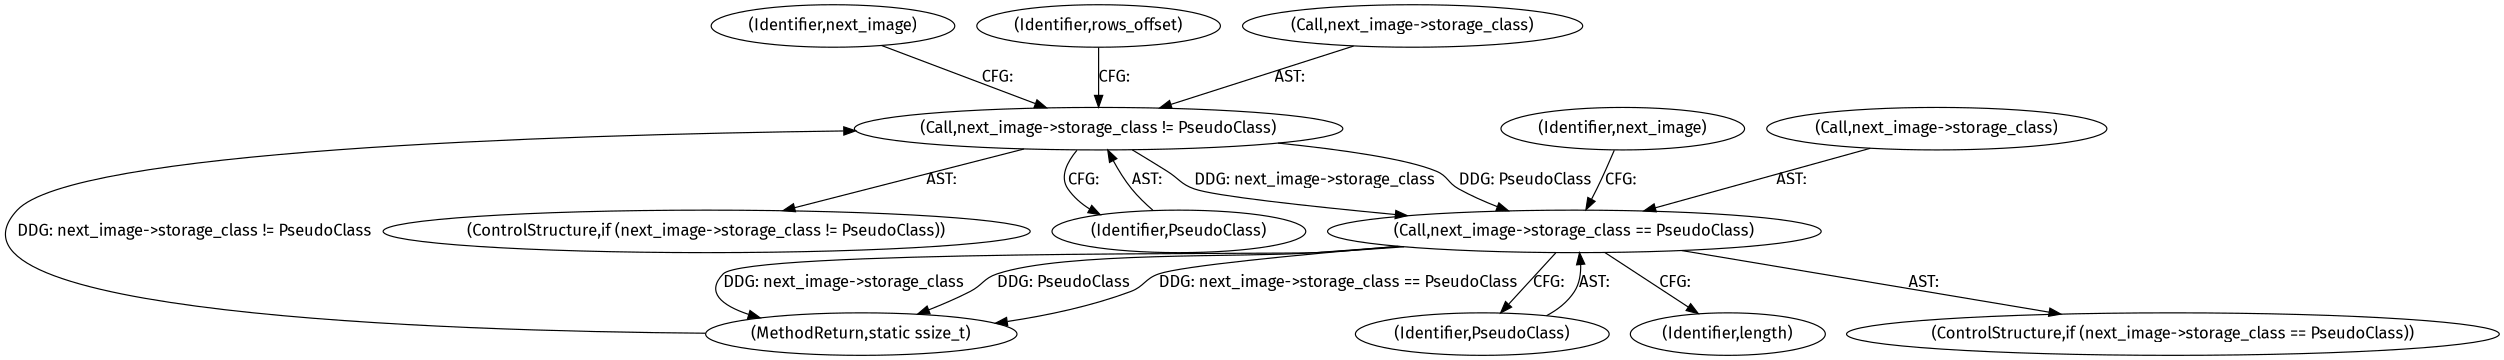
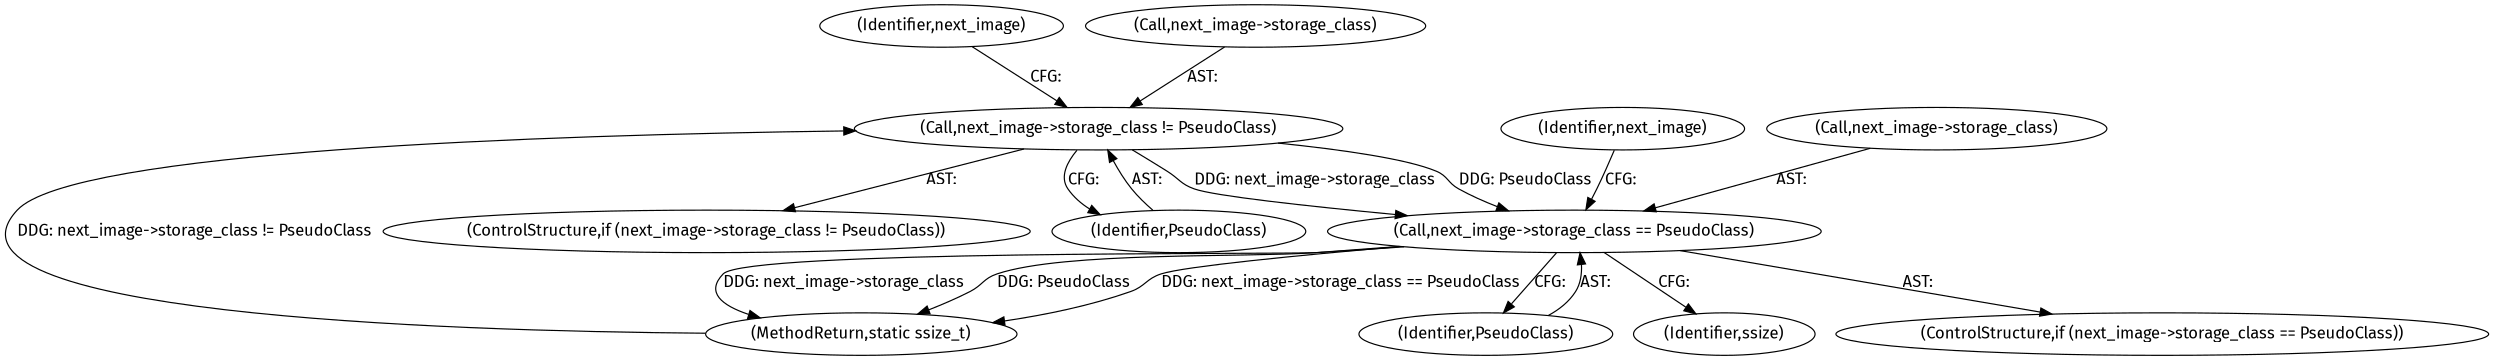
(1099, 26) -> none
(1728, 334) -> (1724, 334)
